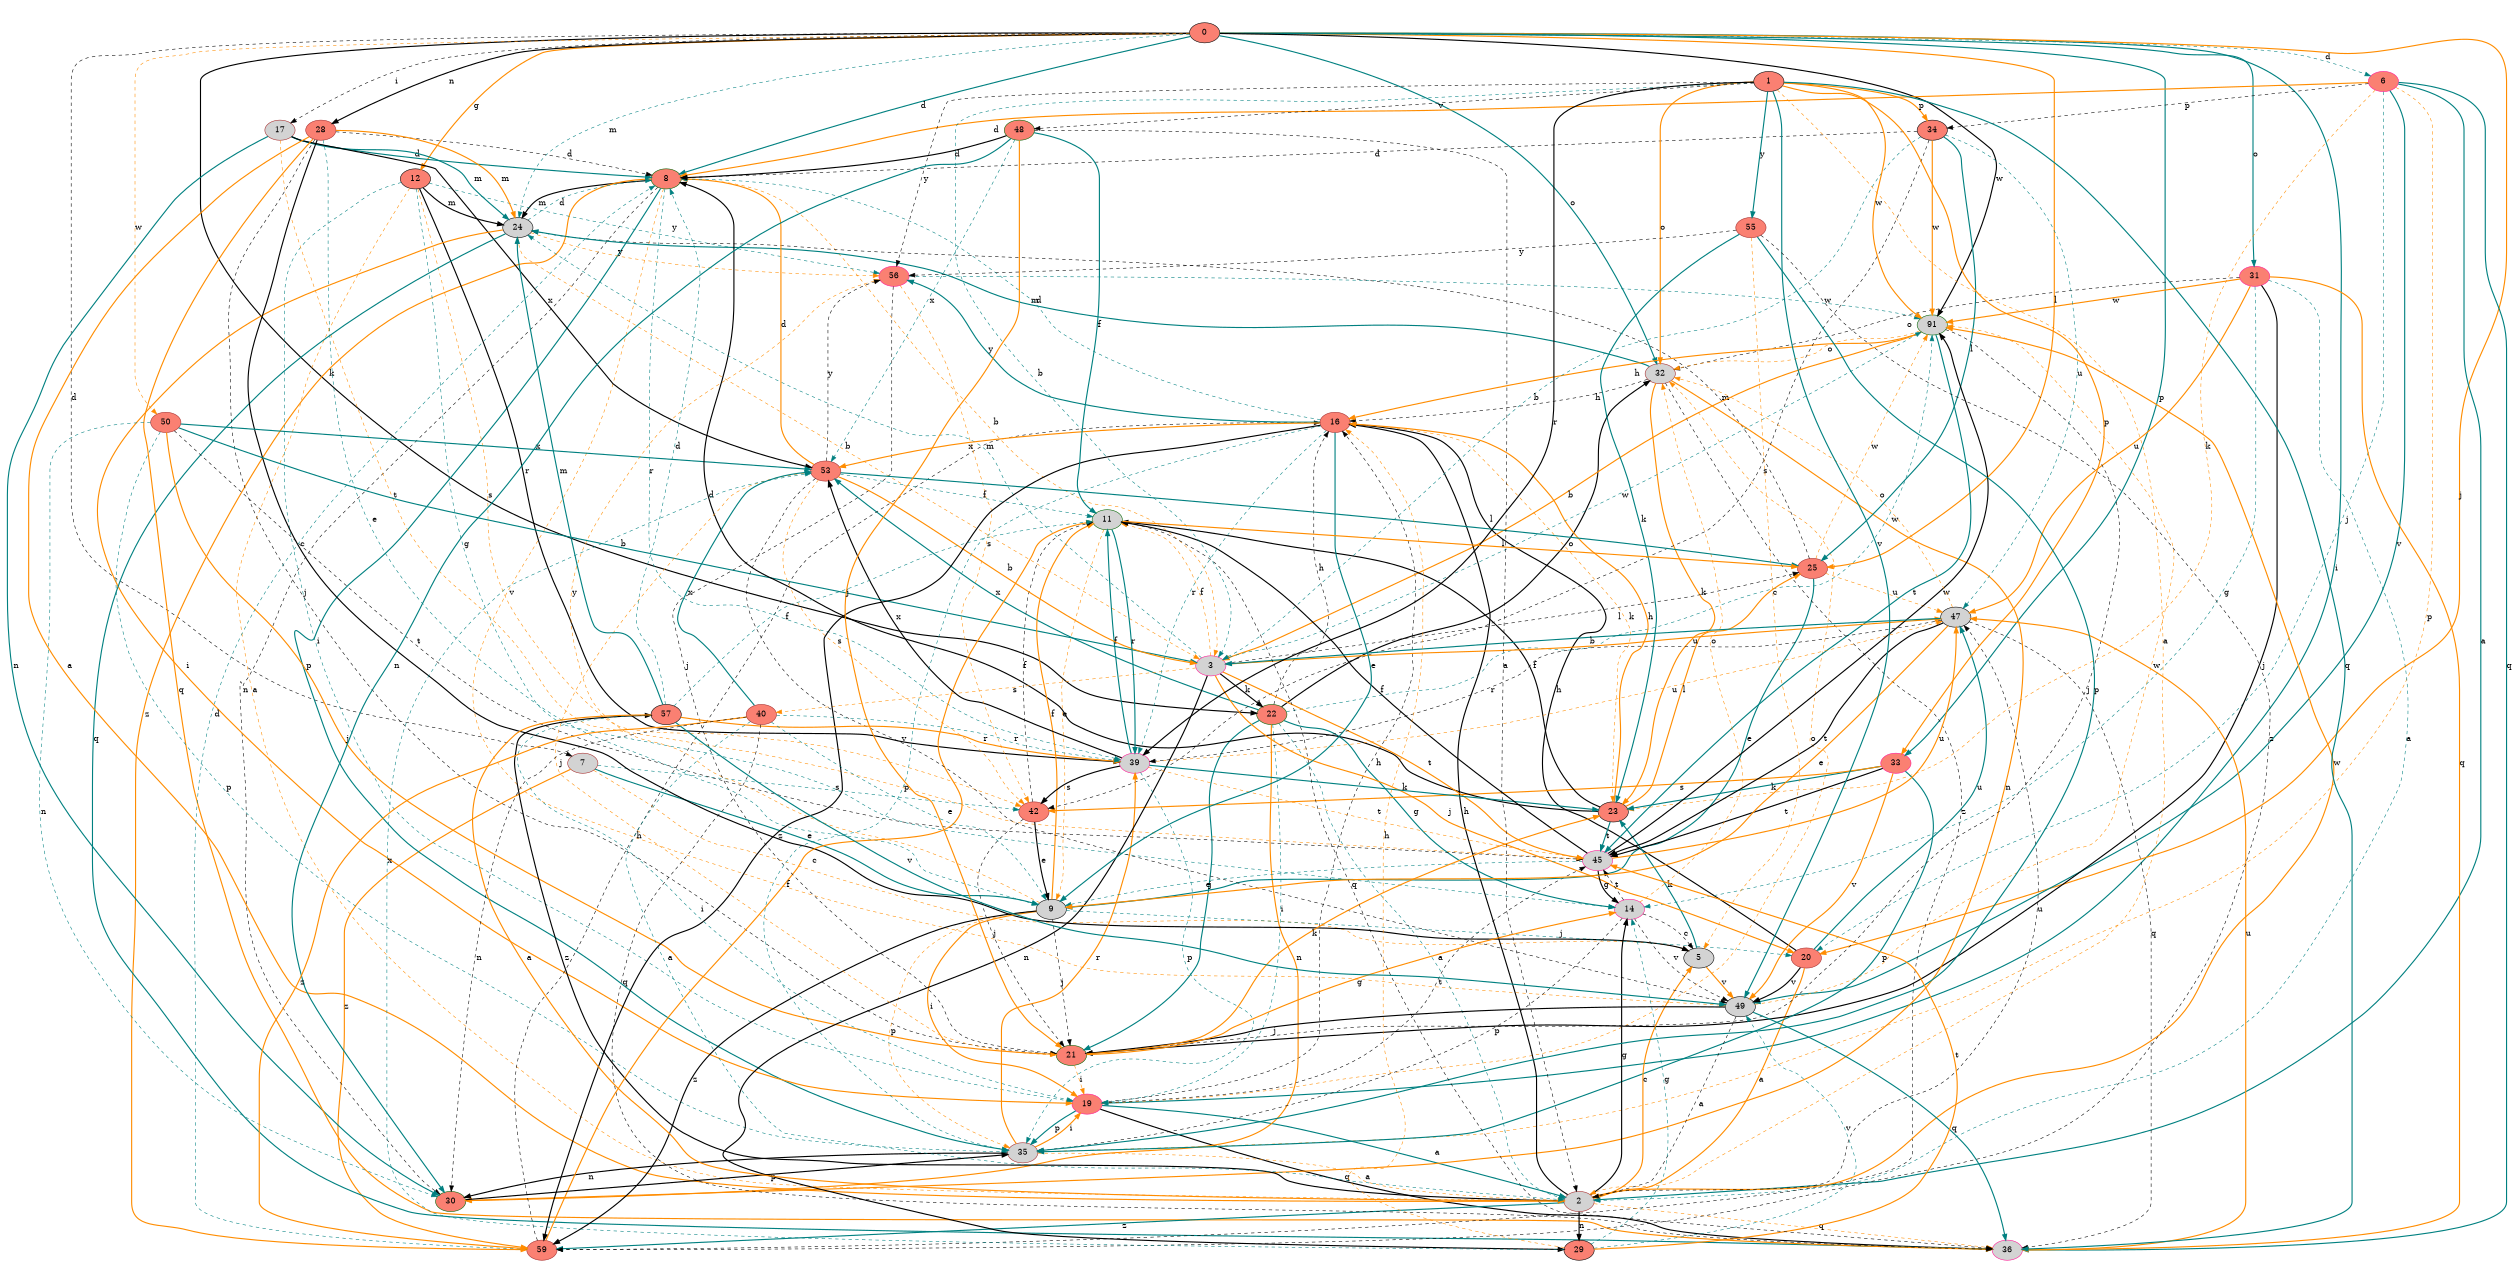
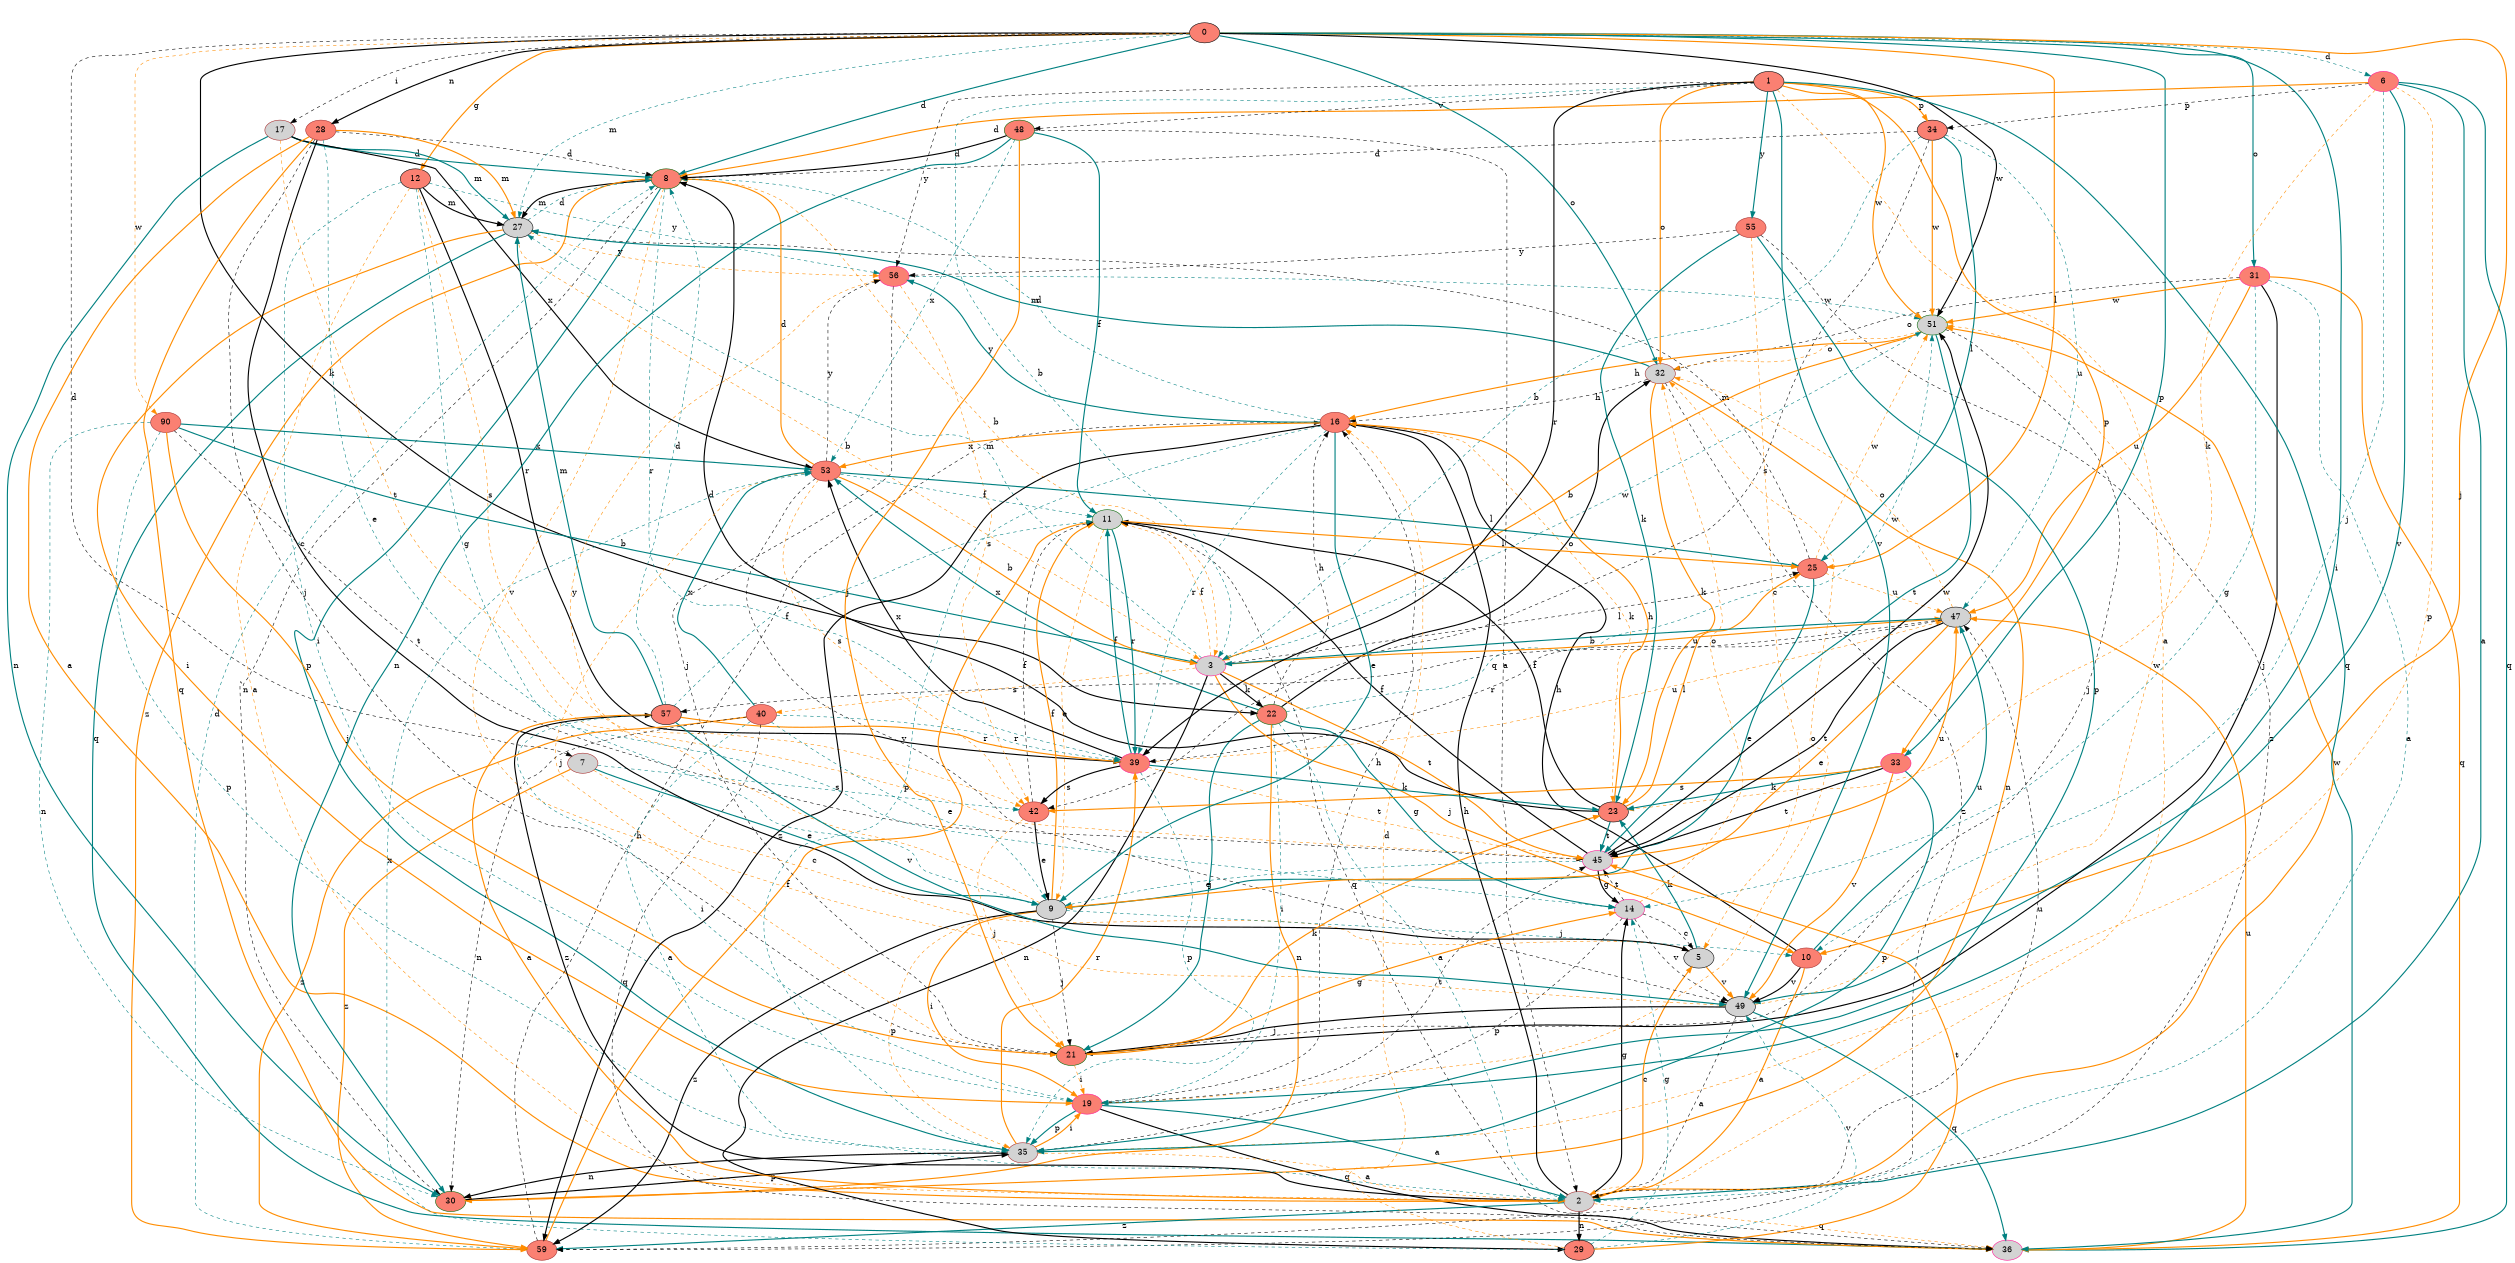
(518, 228) -> (518, 228)
(1932, 325) -> (1932, 325)
(166, 422) -> (166, 422)
(1135, 763) -> (1135, 763)
(1387, 836) -> (1387, 836)
(992, 931) -> (992, 931)
(2151, 942) -> (1347, 679)
(1806, 958) -> (1806, 958)
